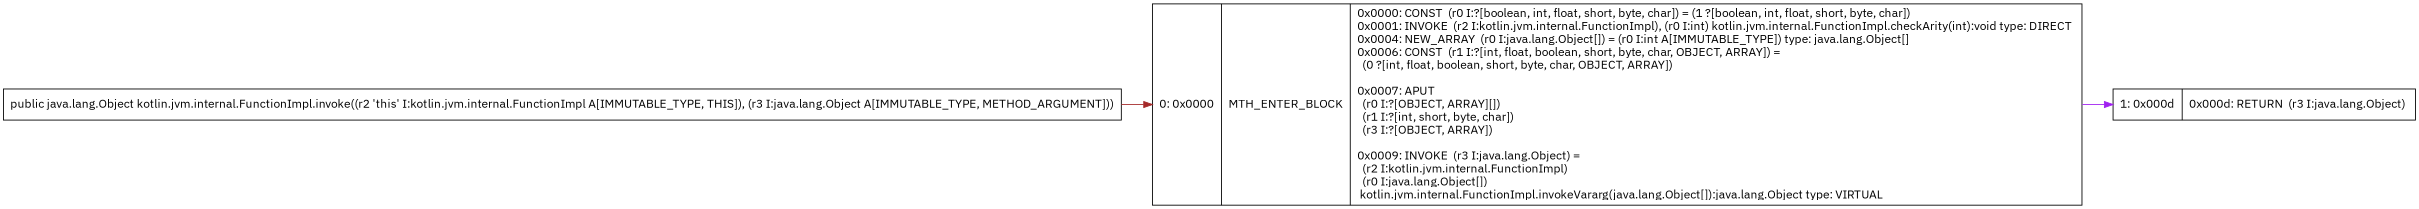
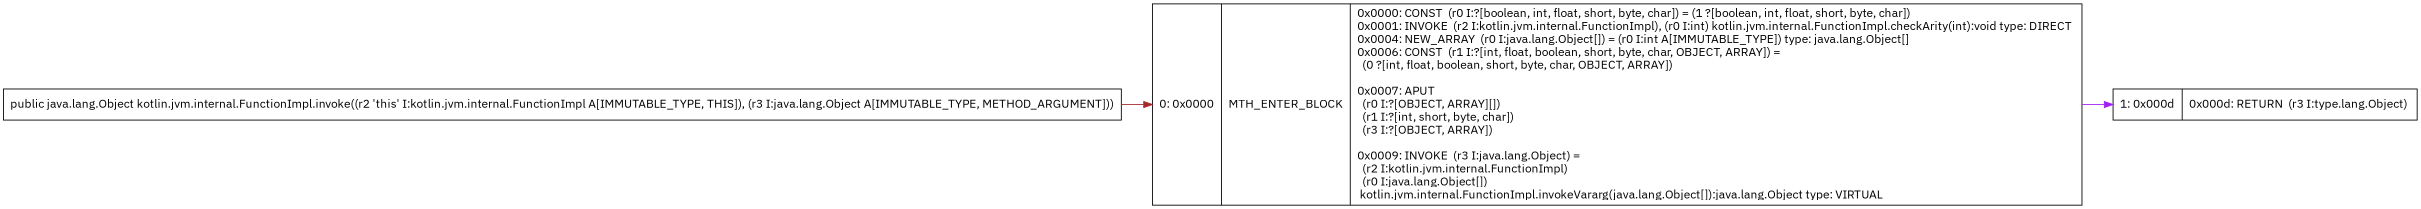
(2299, 104) -> (2300, 104)
